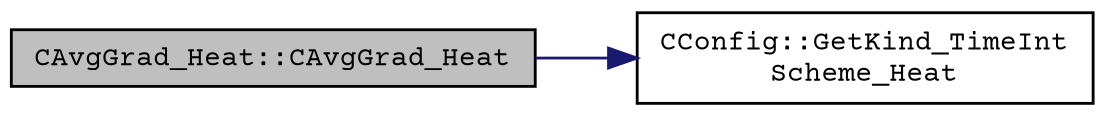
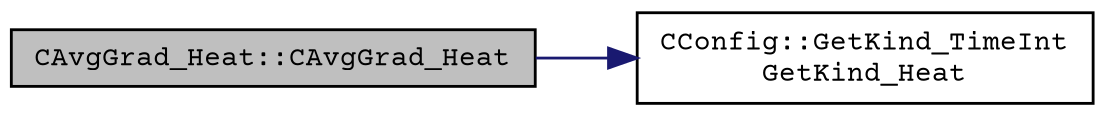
(865, 58) -> (865, 58)
